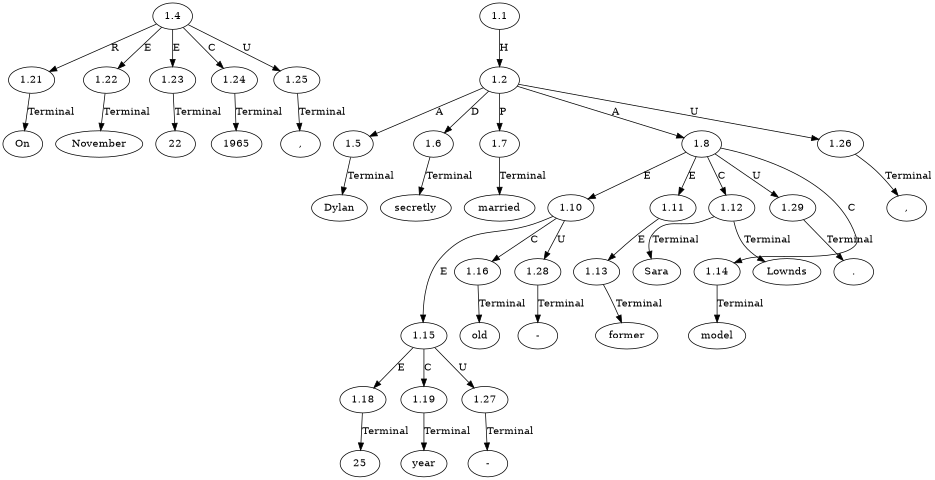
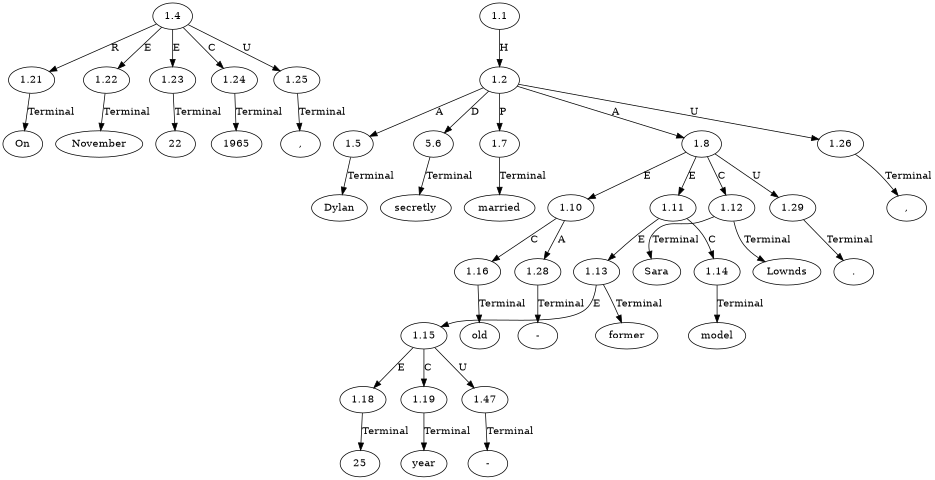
(433, 144) -> (433, 144)
(847, 218) -> (701, 233)
(465, 239) -> (531, 320)
(562, 240) -> (562, 240)
(485, 400) -> (485, 400)
